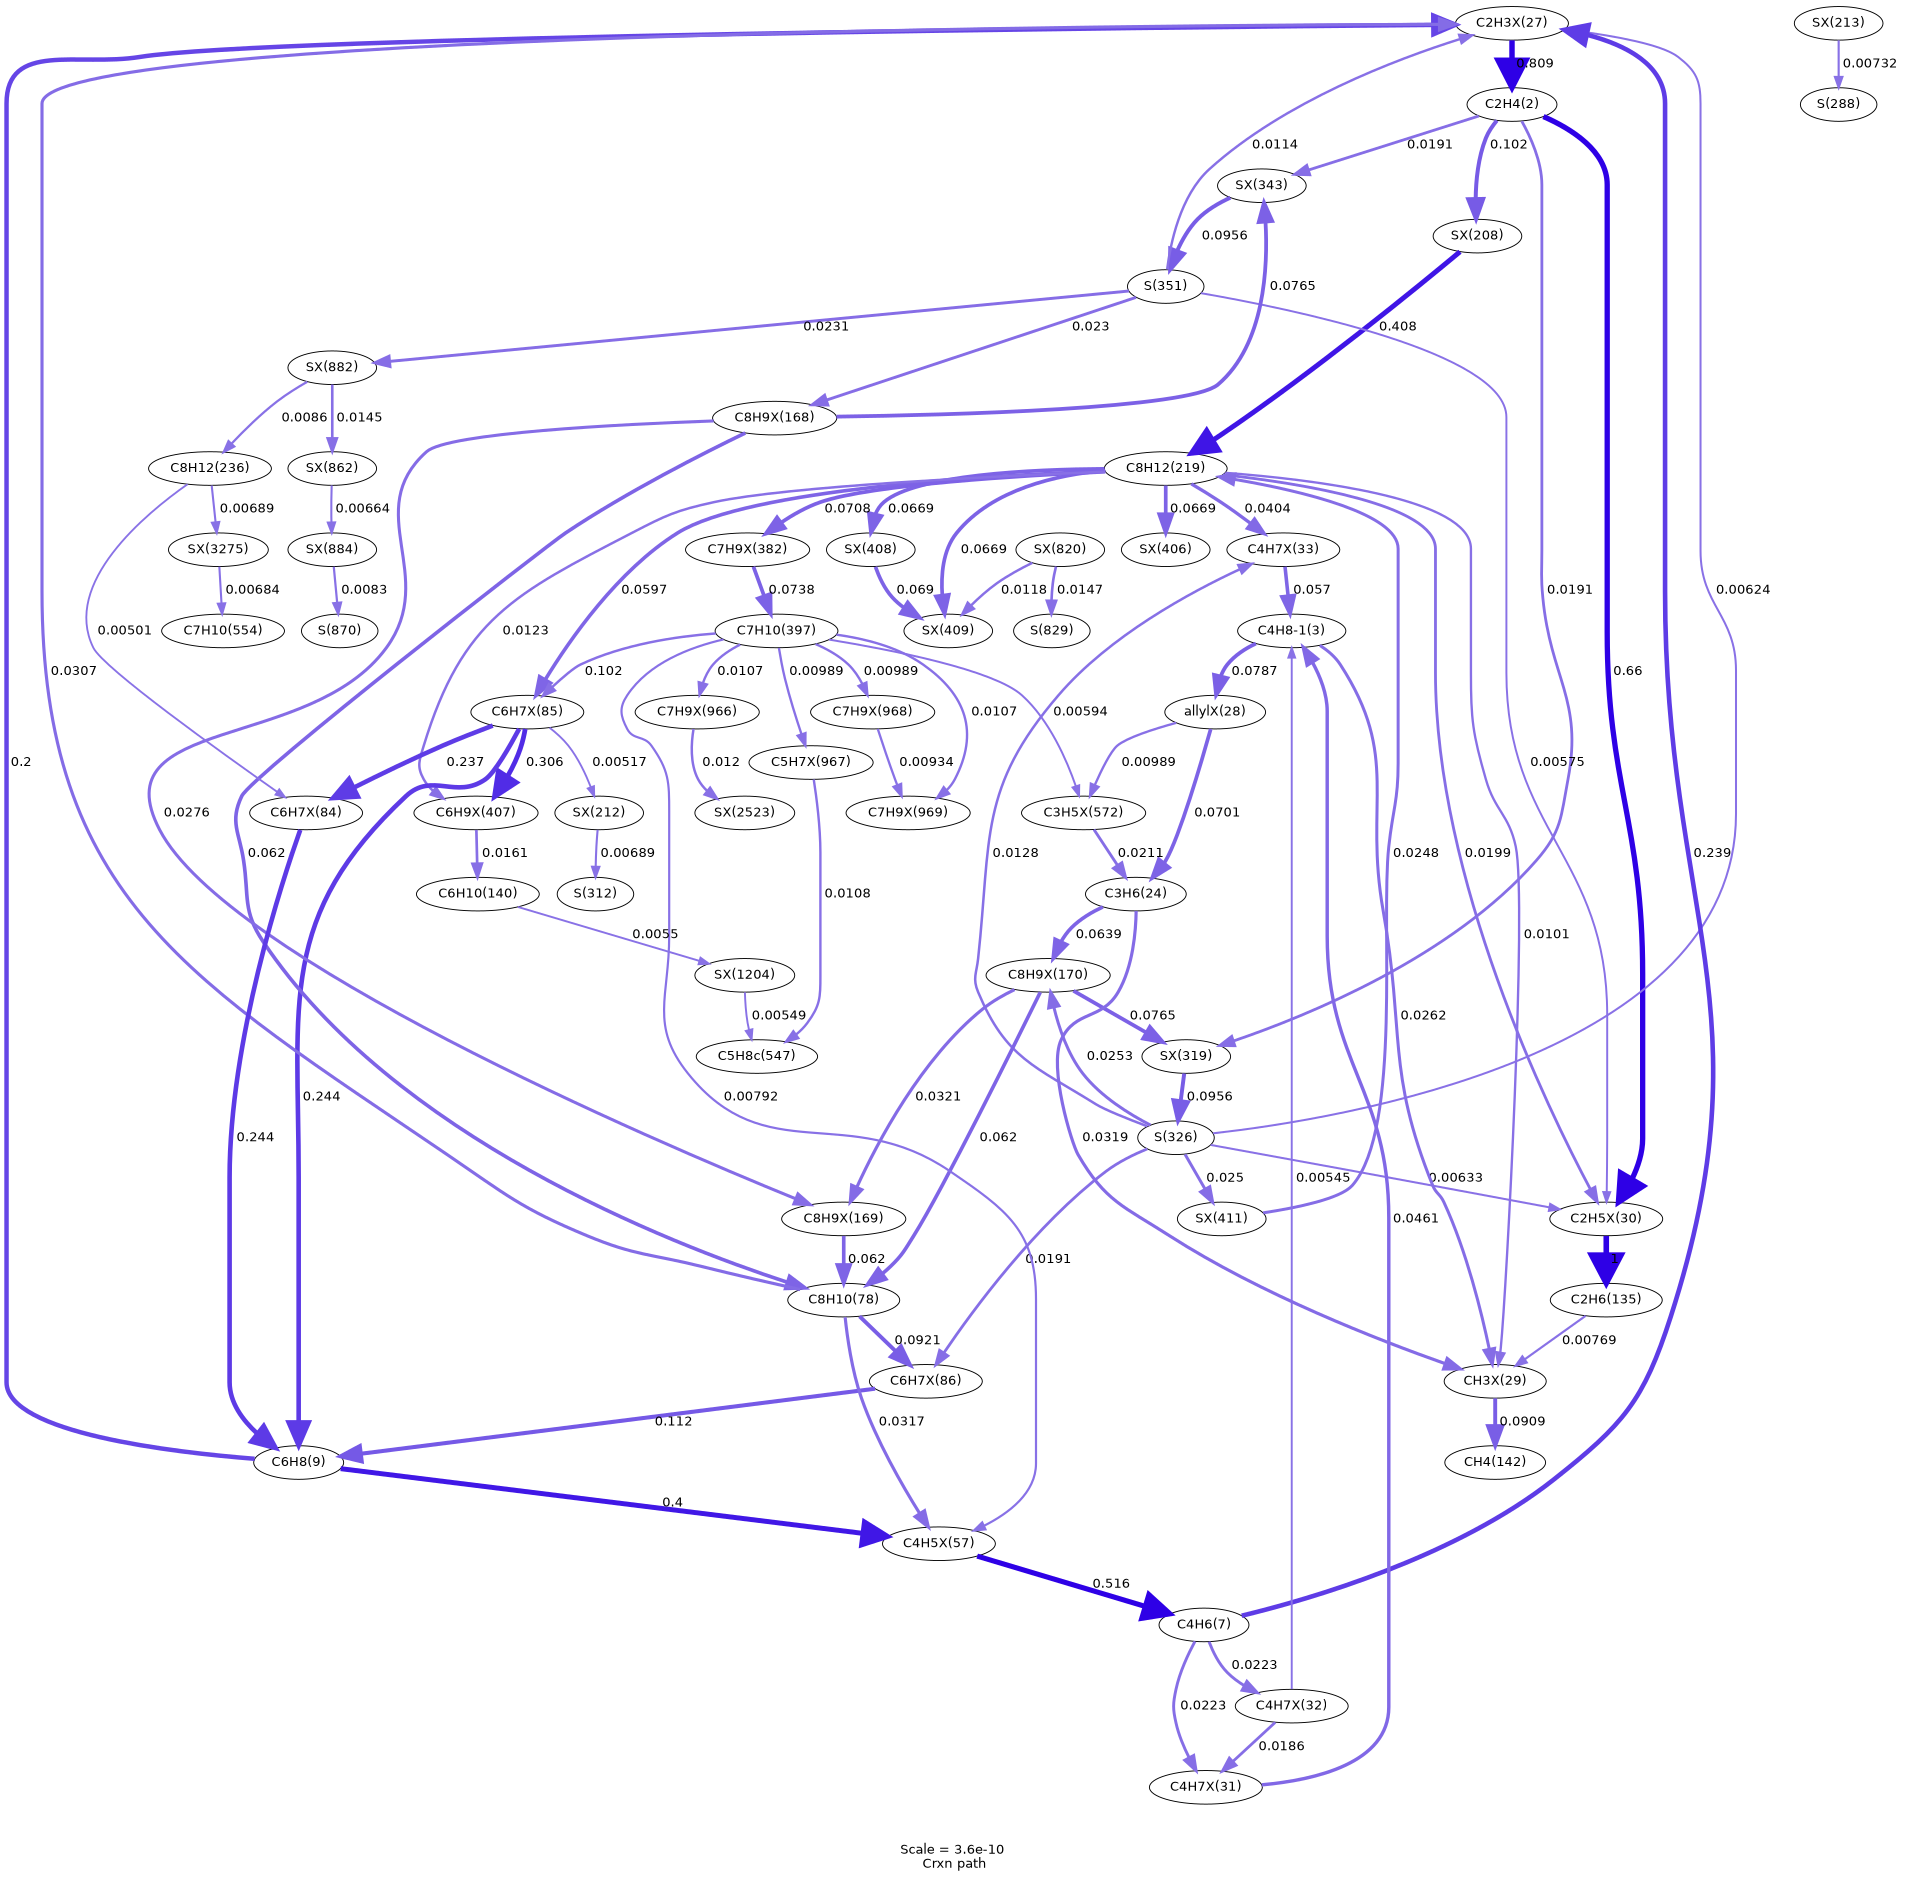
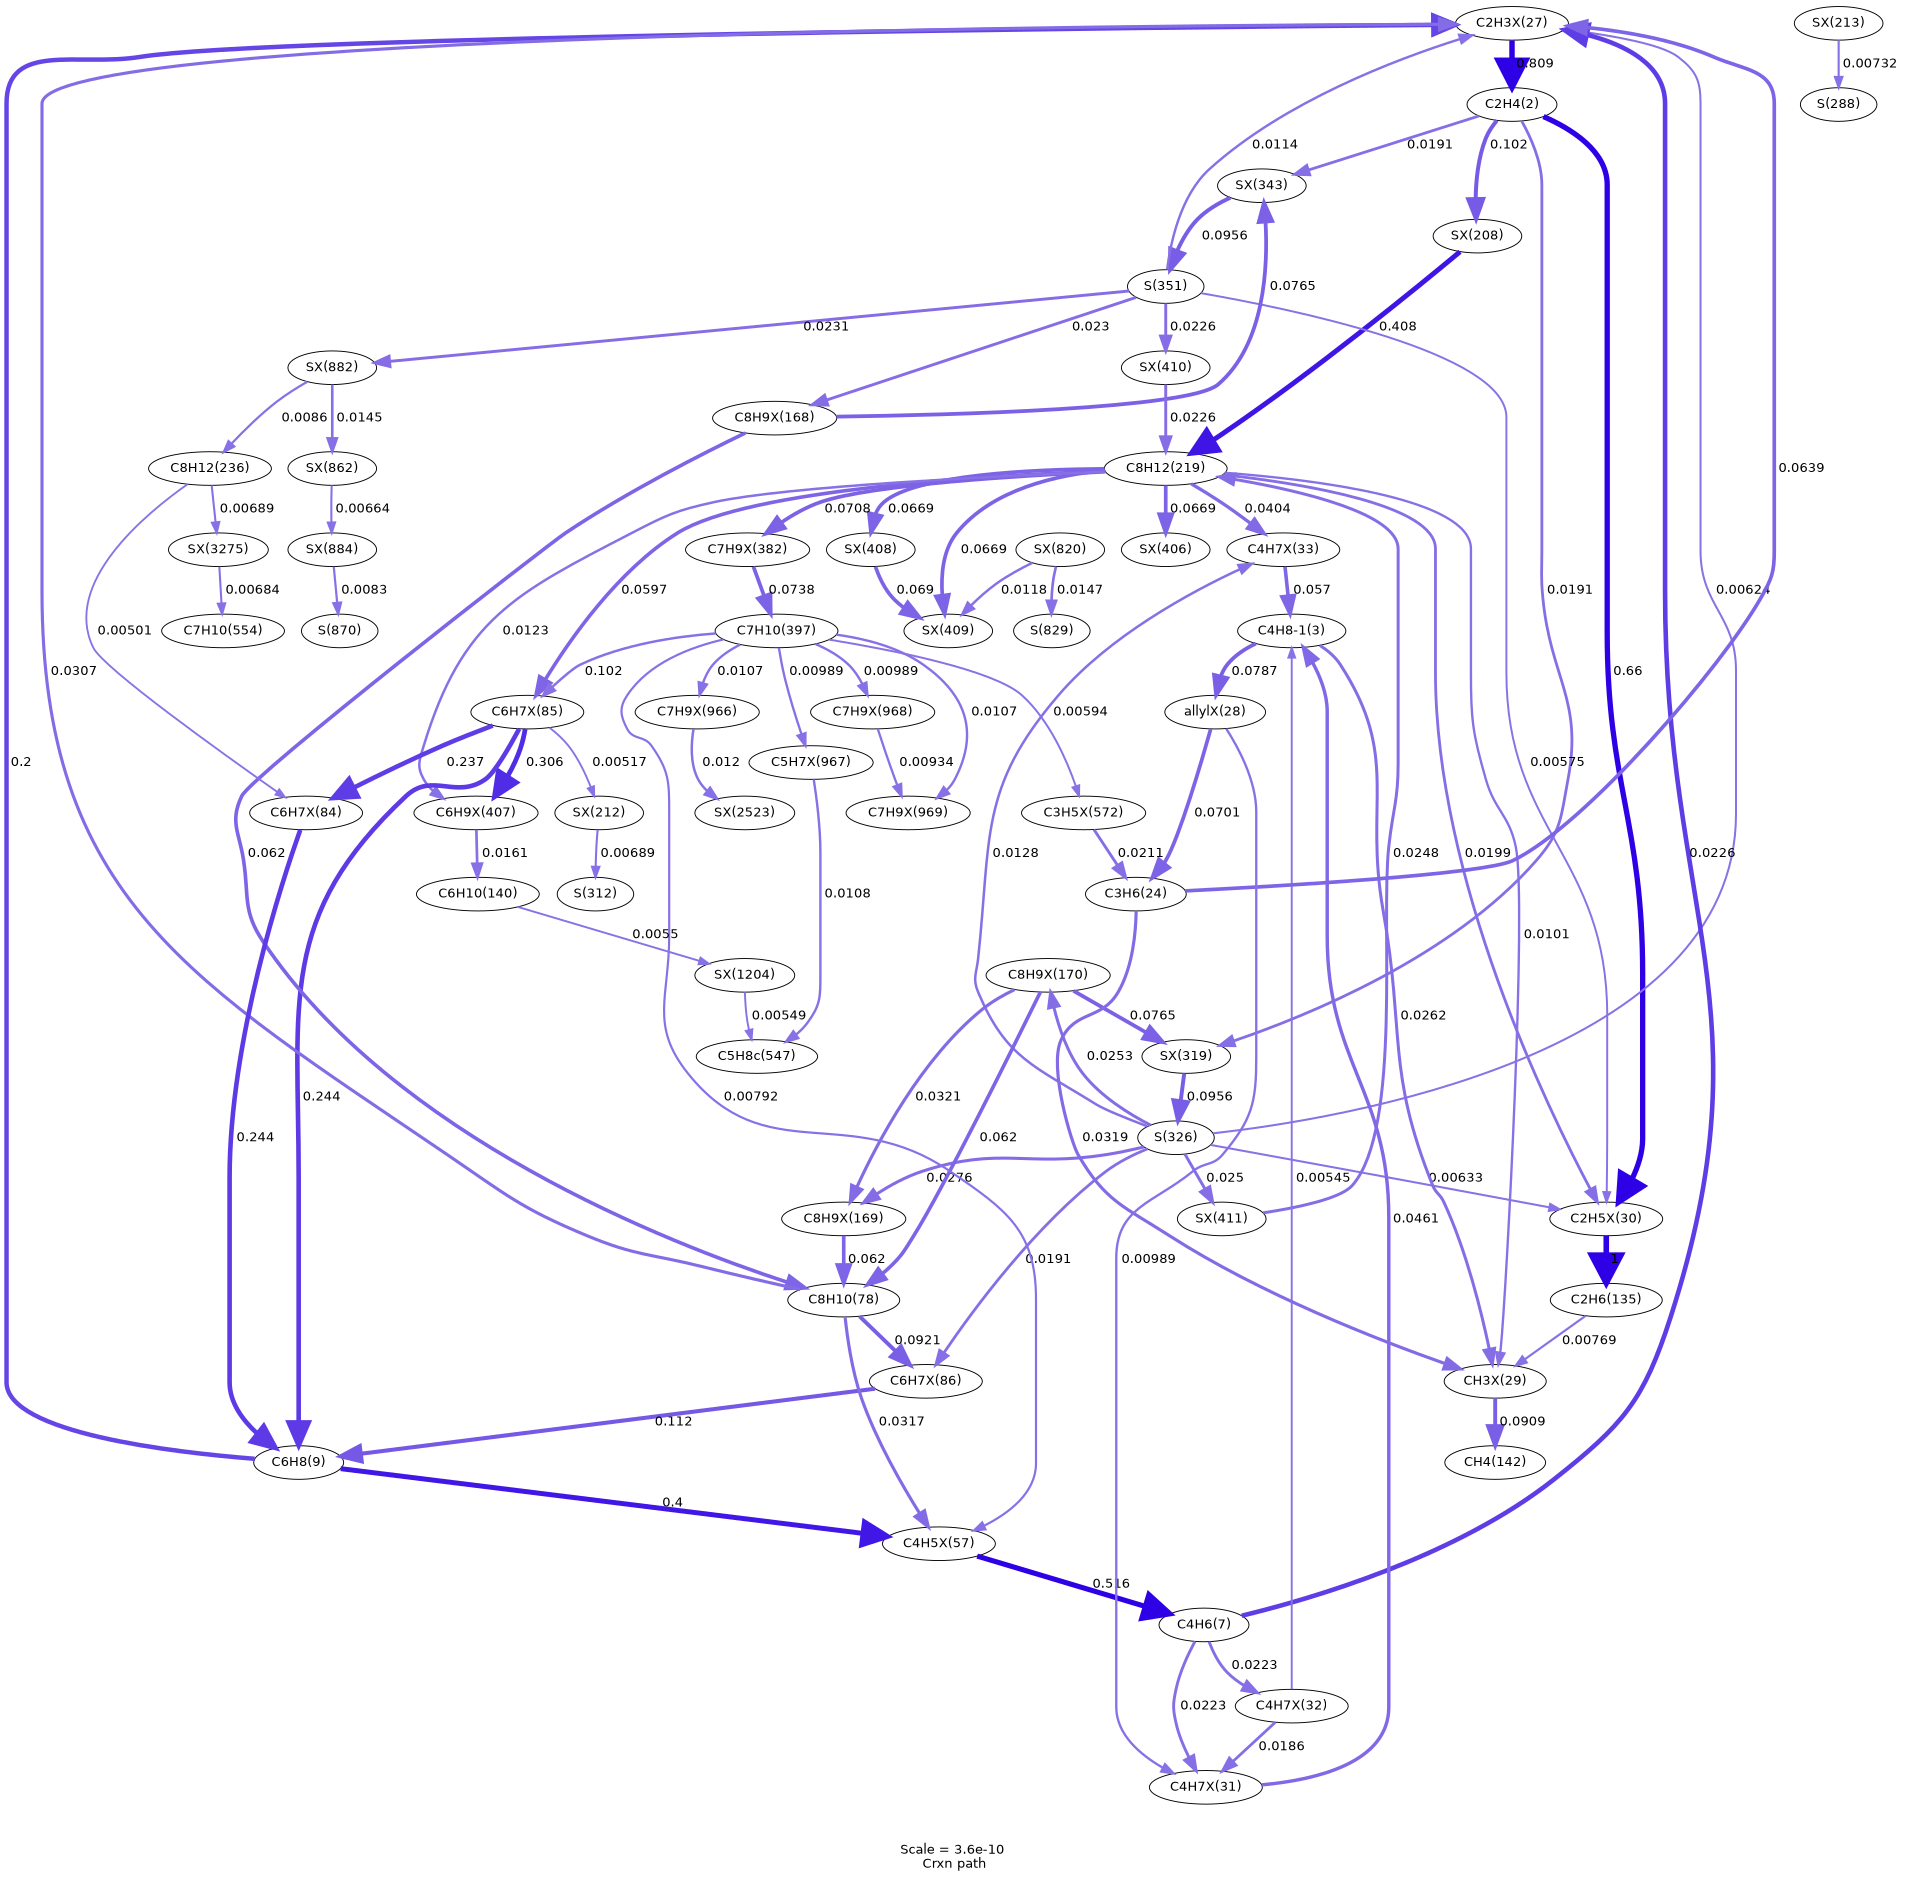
none -> (1166, 368)
(1125, 741) -> (1124, 1225)
(150, 790) -> (1007, 1158)
(1711, 854) -> (1711, 854)
(1079, 921) -> (1765, 590)
